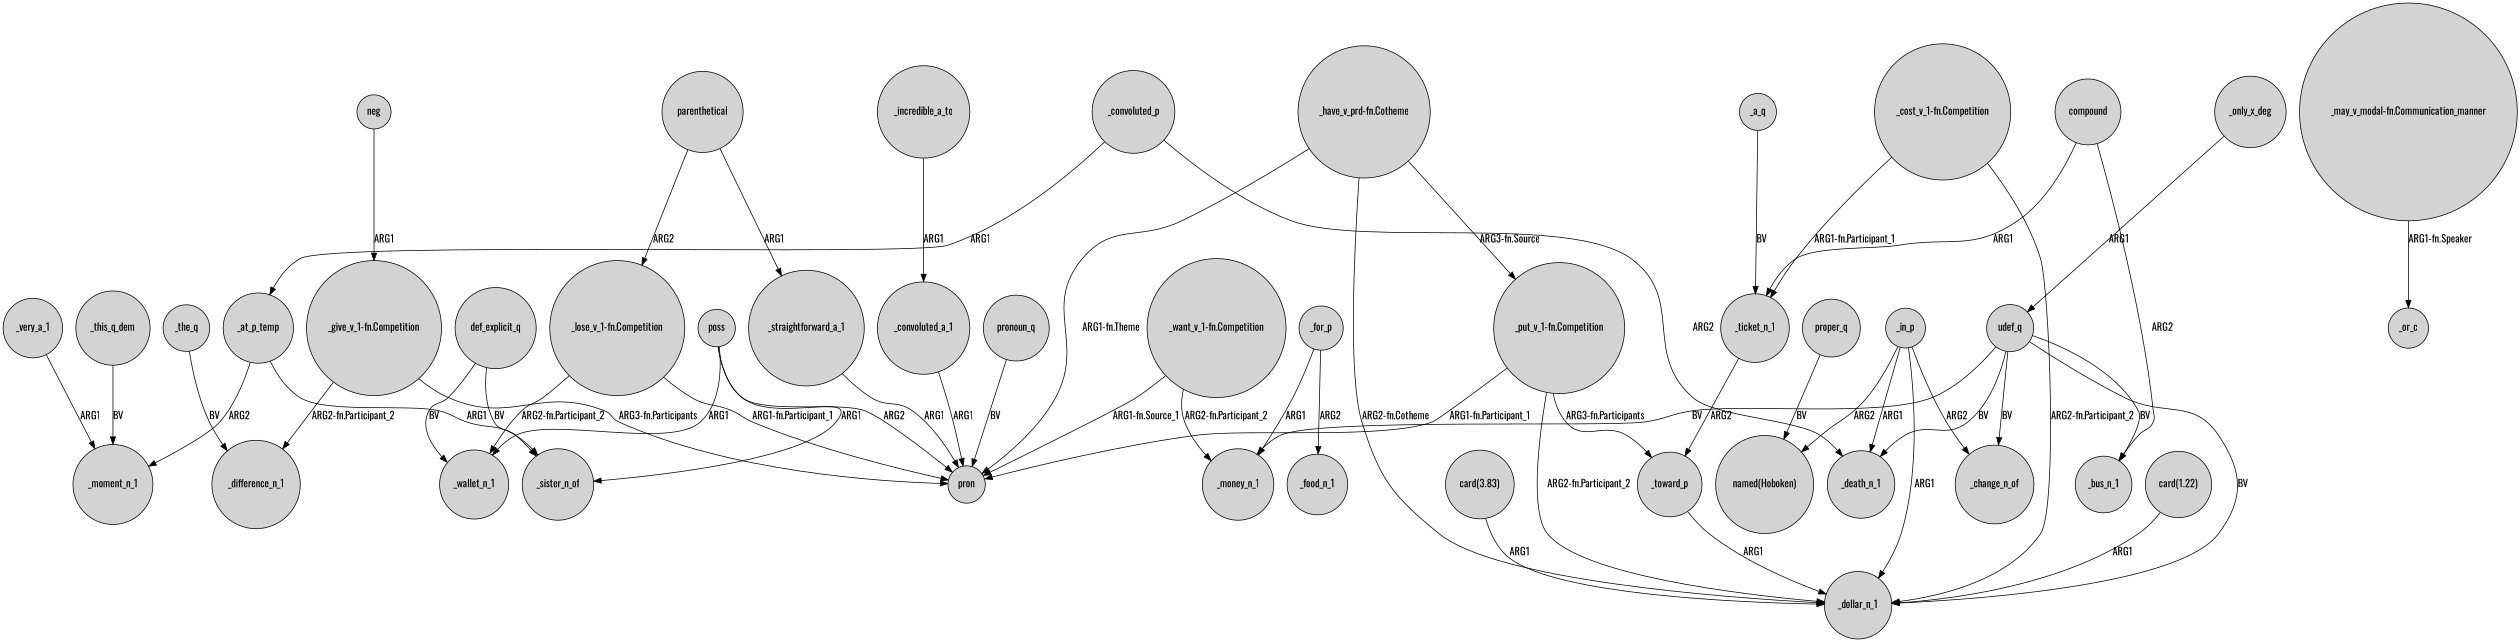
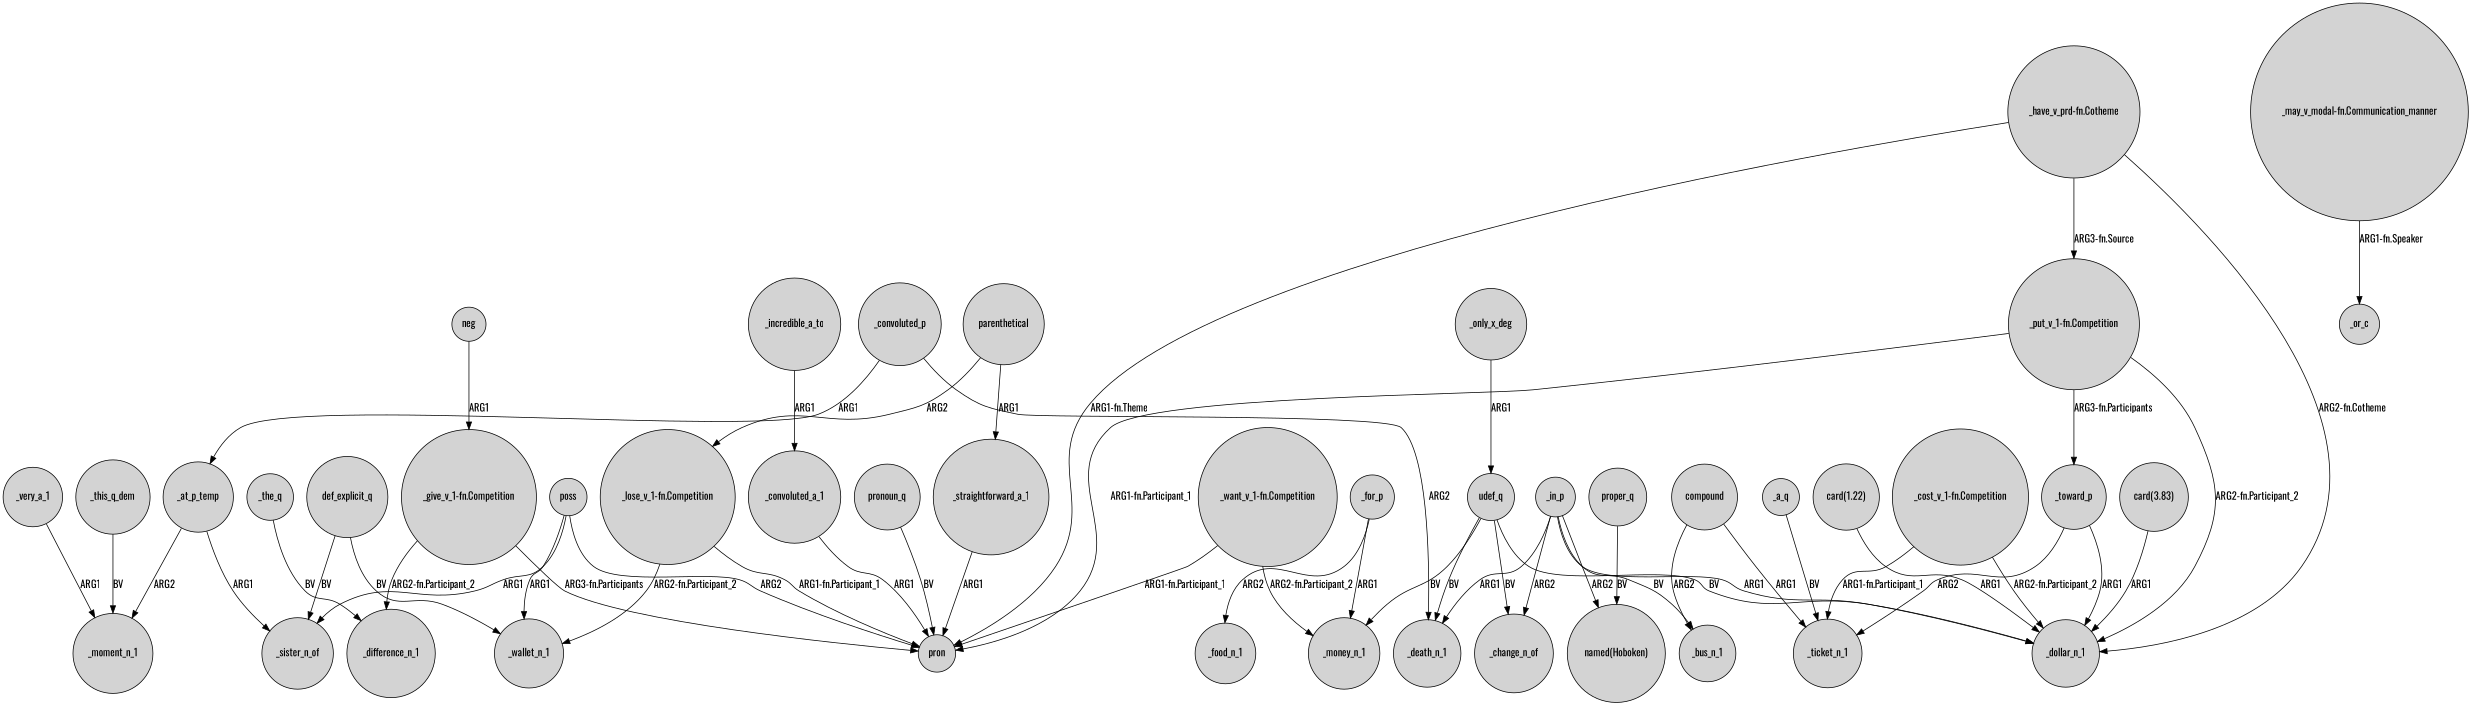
(2111, 378) -> (1635, 582)
(1715, 402) -> (1966, 574)
(1146, 416) -> (1185, 585)
